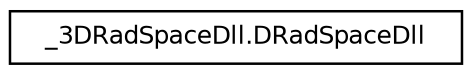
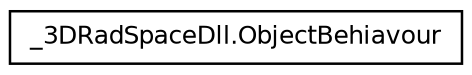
(236, 37) -> (236, 37)
